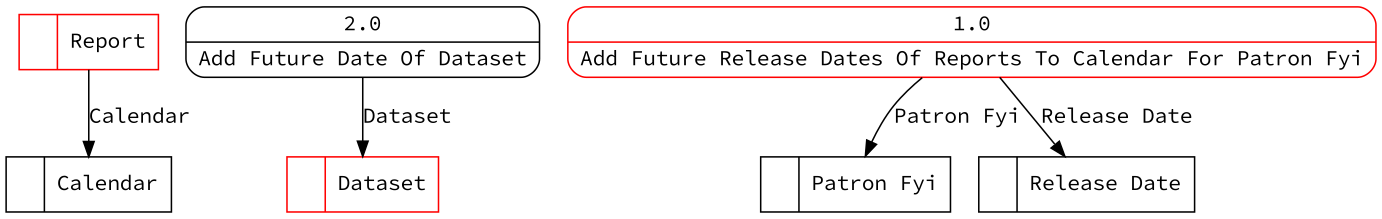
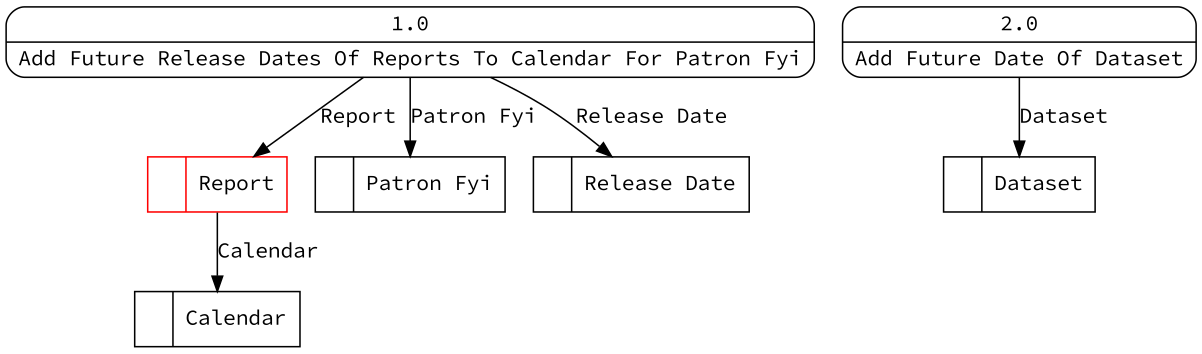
(972, 42) -> (410, 42)
none -> (315, 112)
(363, 184) -> (1019, 184)
